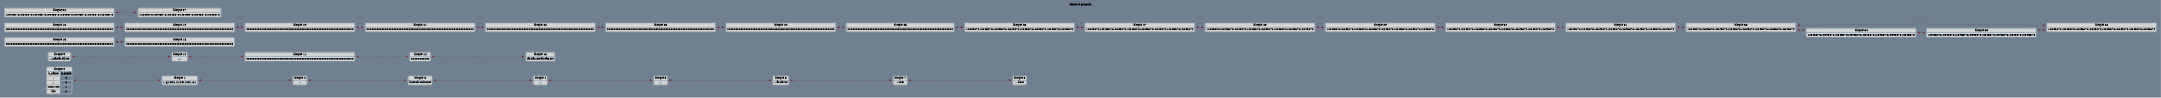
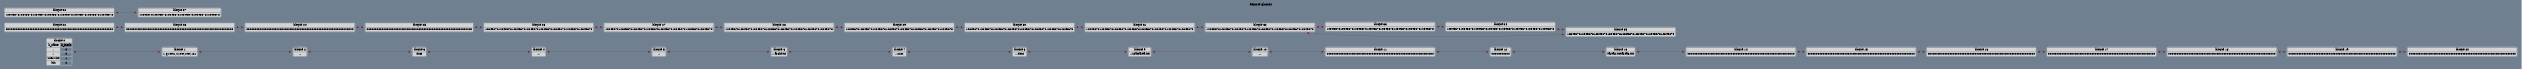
(420, 27) -> none
(1681, 27) -> (1200, 27)
none -> (1077, 52)
none -> (1741, 52)
none -> (2102, 52)
(420, 83) -> (419, 54)
